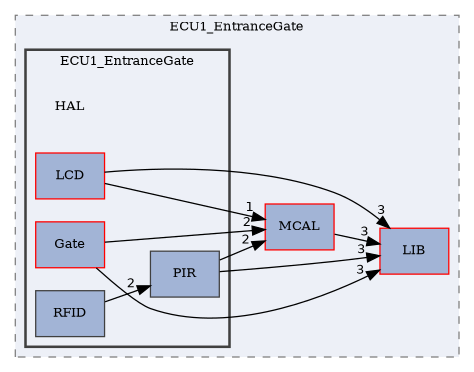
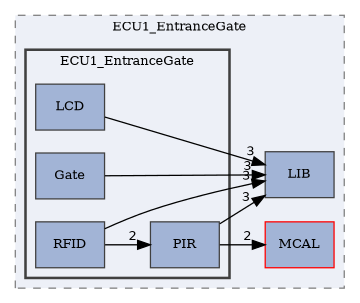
(70, 107) -> none
(70, 176) -> (70, 107)
(179, 200) -> none
(179, 236) -> none
(351, 238) -> (177, 202)
(70, 245) -> (70, 176)
(414, 251) -> (300, 175)
